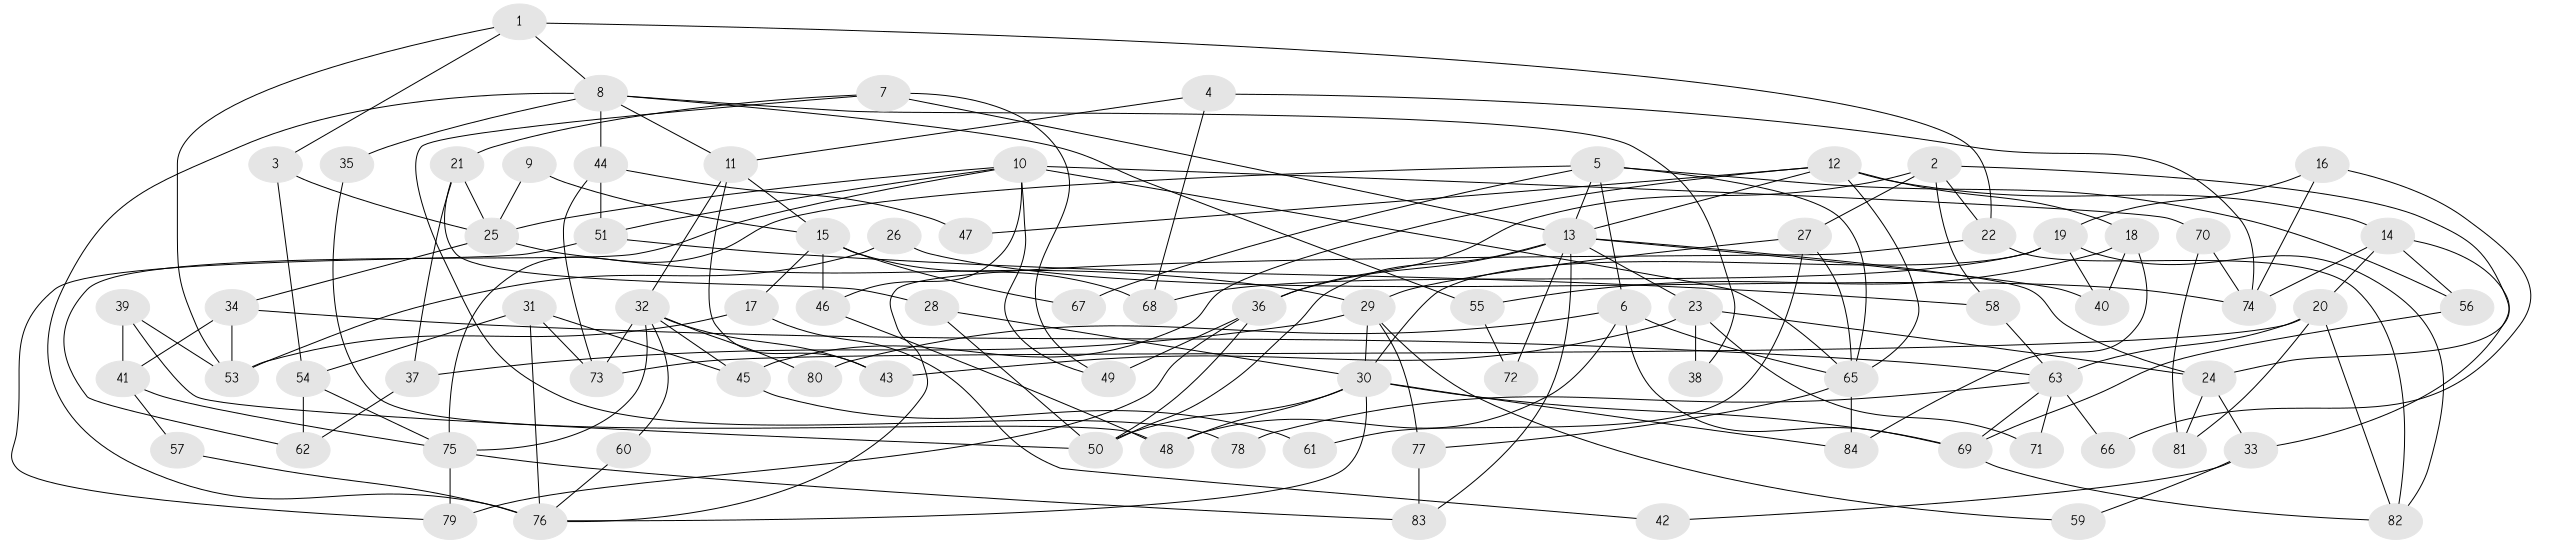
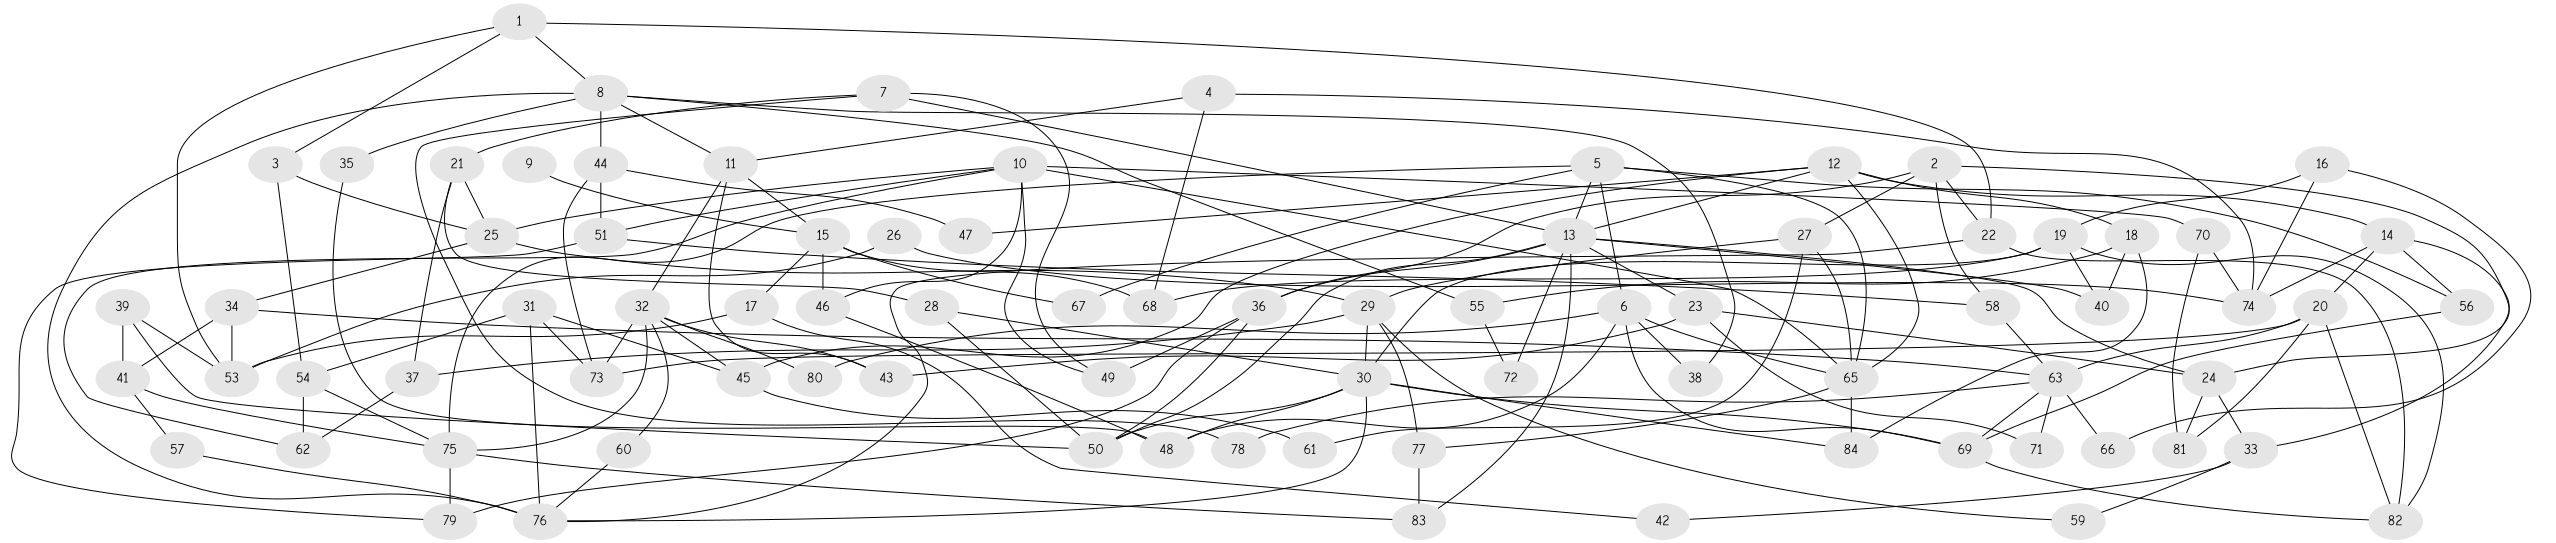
(511, 200) -> none
(1696, 344) -> (1659, 342)
